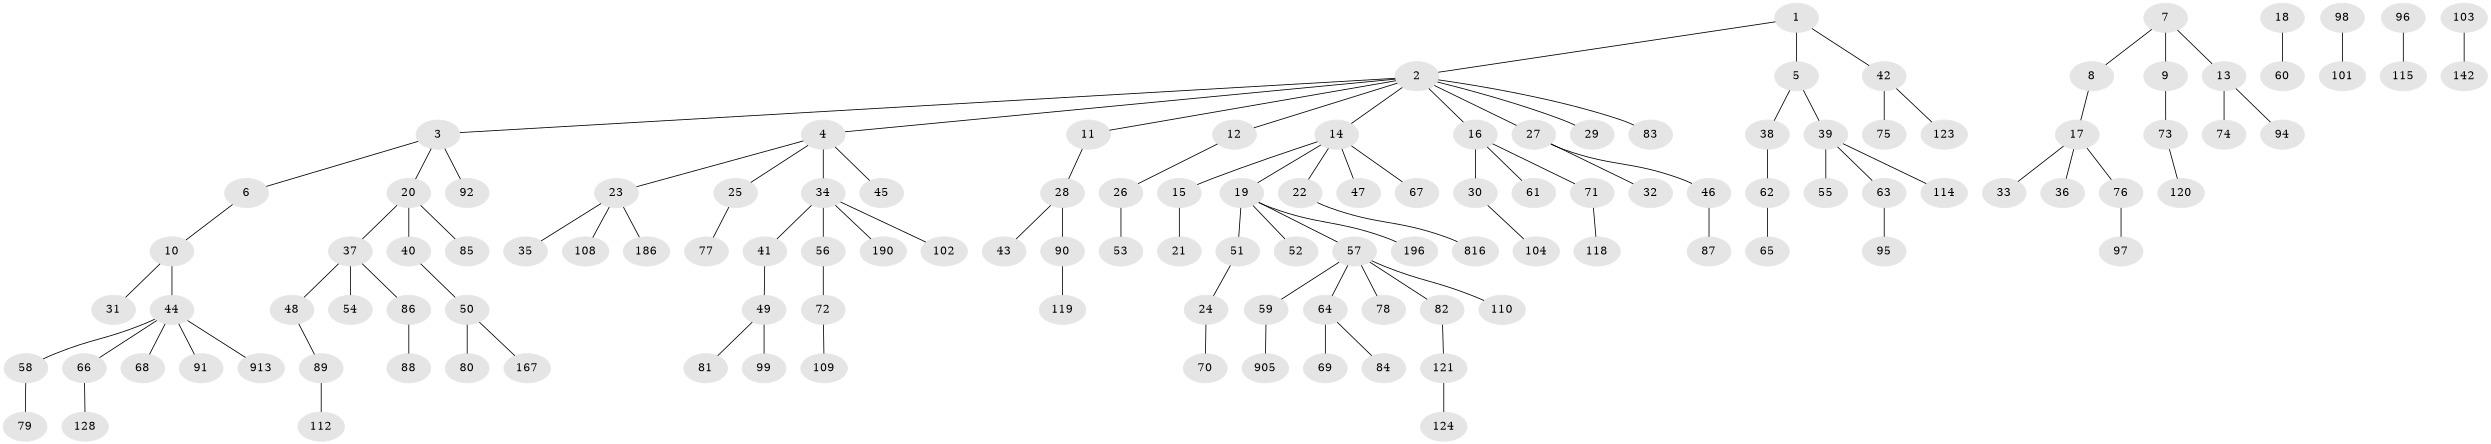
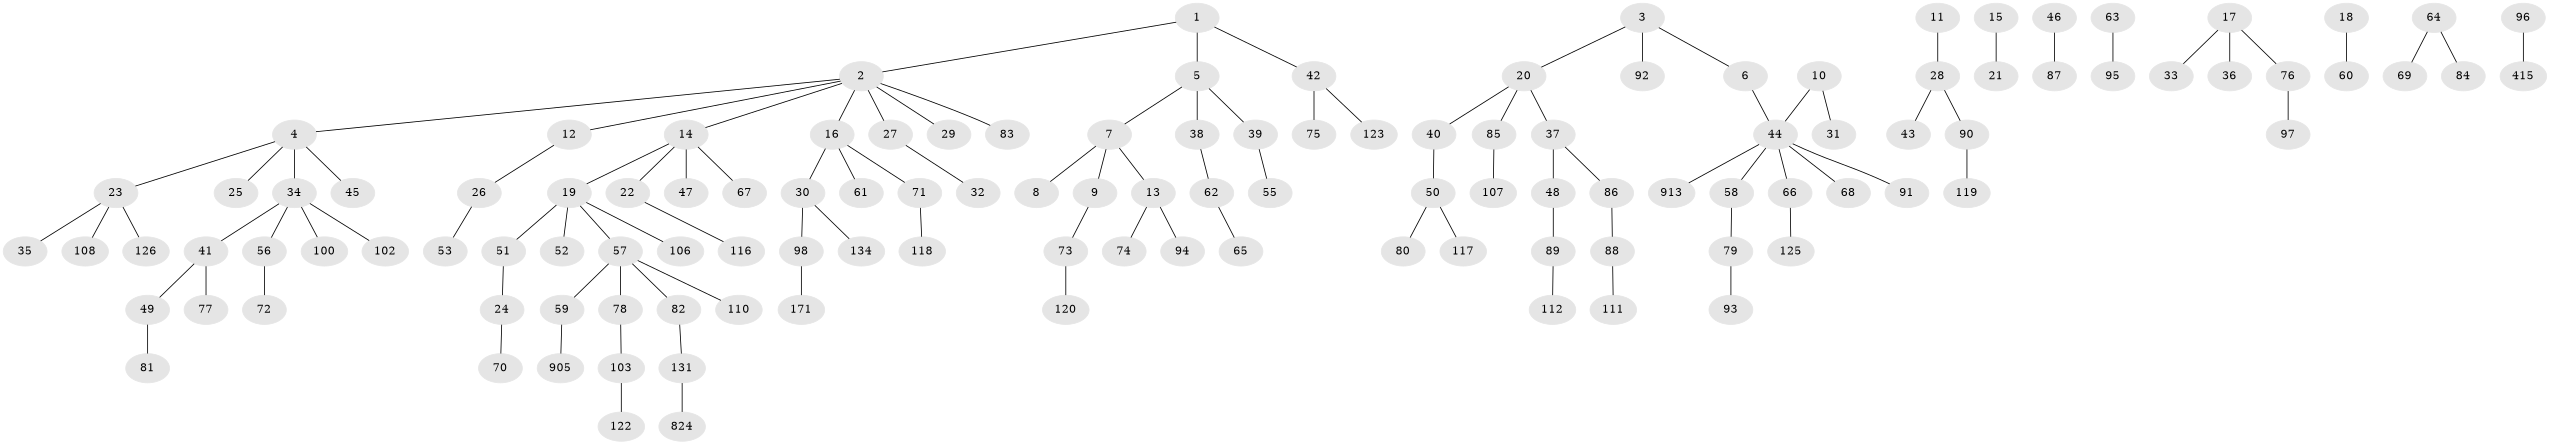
(2342, 76) -> (801, 310)
(2403, 76) -> (2523, 76)
(2464, 76) -> (621, 427)
(928, 105) -> none
none -> (1153, 105)
(1253, 105) -> none
(2085, 106) -> none
(1257, 162) -> none
(1621, 164) -> none
(1855, 164) -> none
none -> (1493, 193)
(1944, 193) -> none
(209, 222) -> (1761, 105)
(721, 222) -> (206, 281)
none -> (802, 222)
(646, 251) -> (146, 251)
(883, 251) -> (324, 251)
(1415, 251) -> (681, 251)
(1475, 251) -> (741, 251)
(1536, 251) -> (861, 251)
(1340, 281) -> none
(350, 310) -> none
none -> (1613, 310)
none -> (1731, 310)
none -> (621, 339)
(527, 368) -> (1463, 251)
(764, 368) -> none
(824, 368) -> none
(1444, 368) -> (682, 368)
(85, 427) -> (1791, 251)
(1444, 427) -> (682, 427)
